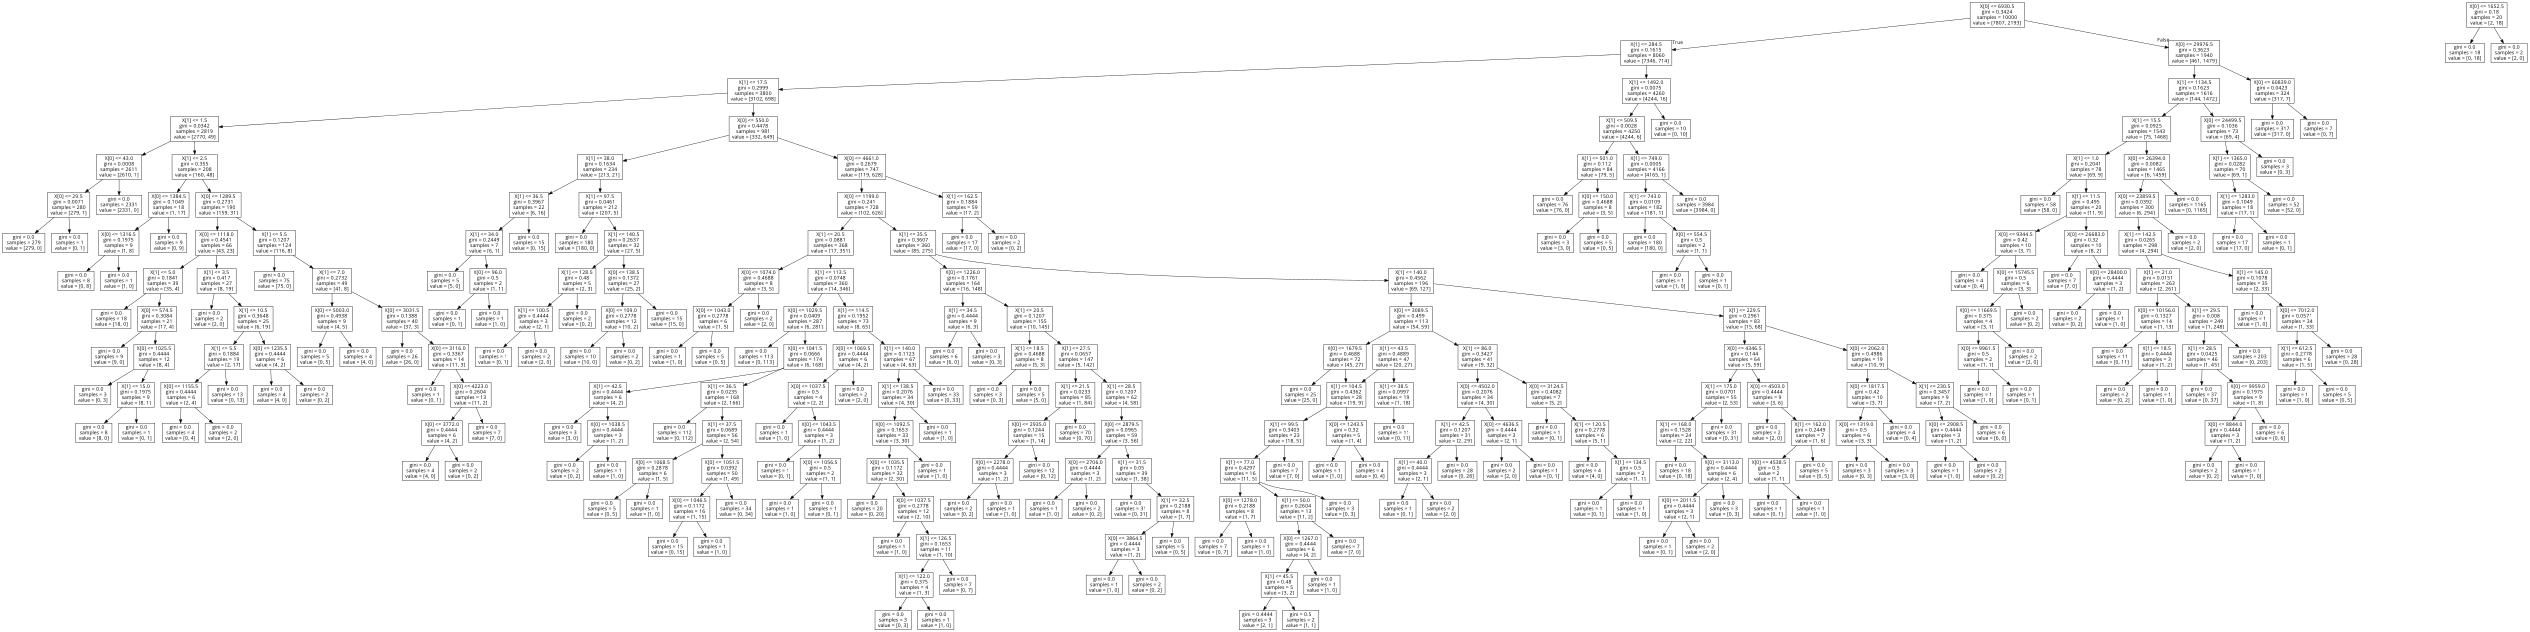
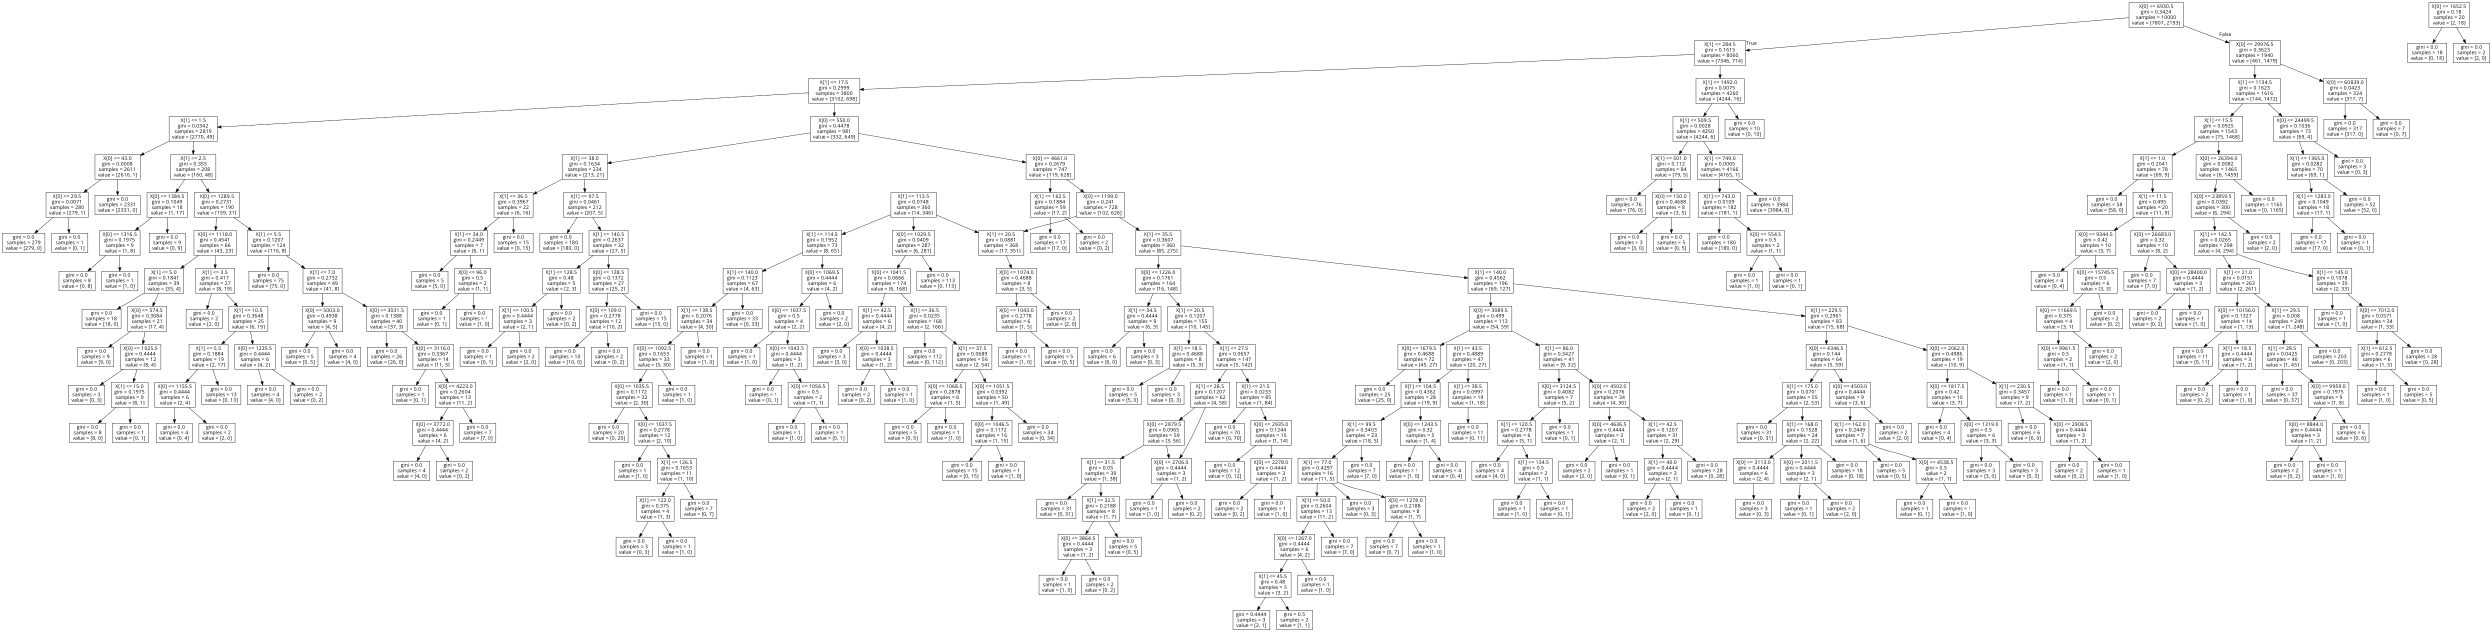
(831, 260) -> (956, 223)
none -> (1194, 432)
(1702, 489) -> (1802, 450)
